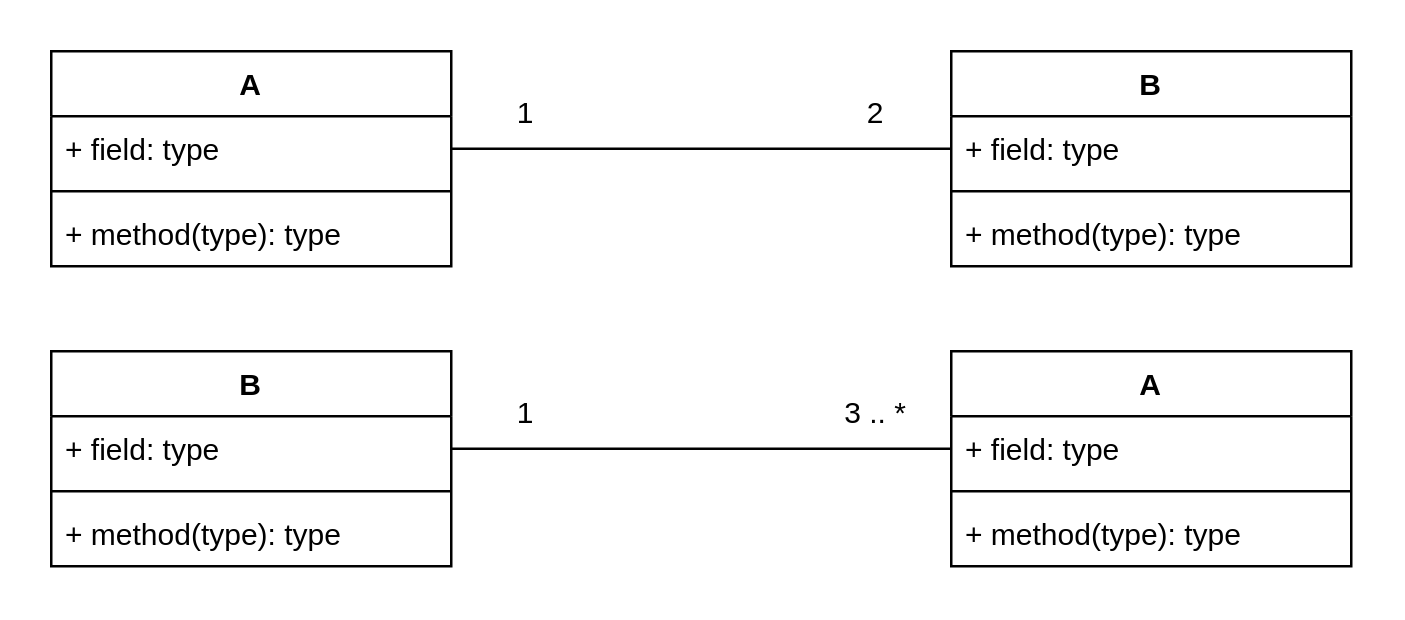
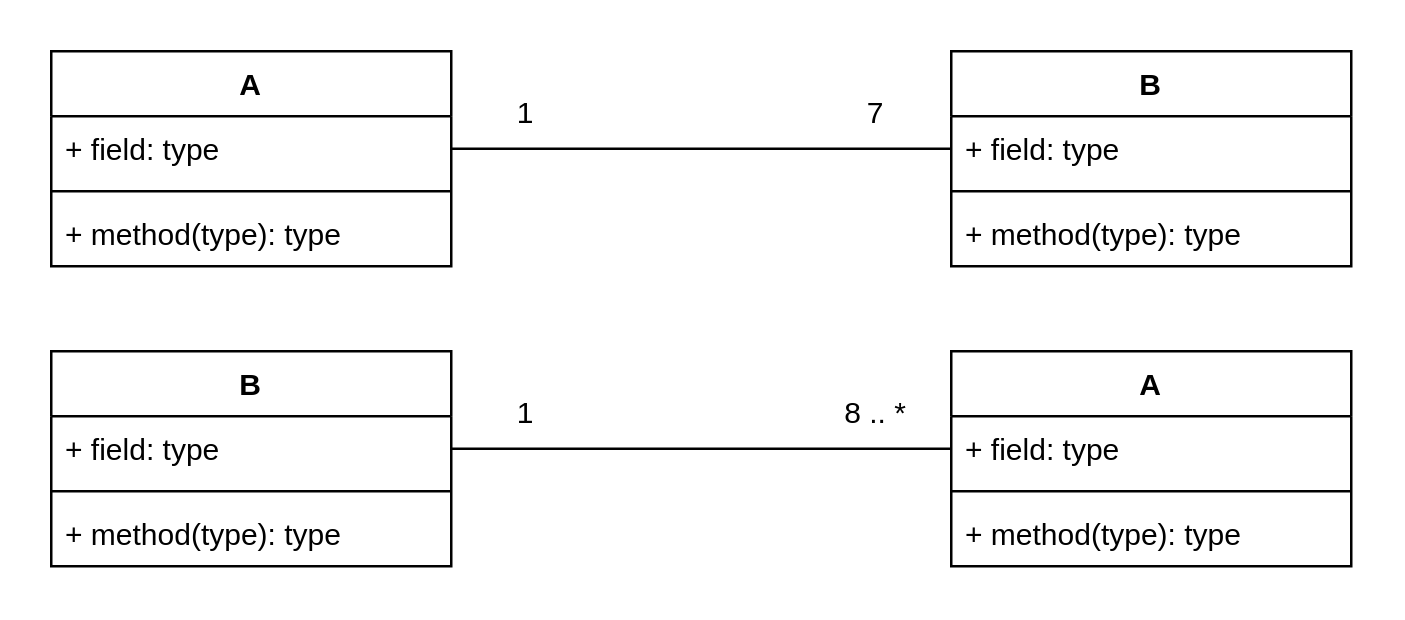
(876, 114) -> (876, 114)
(876, 414) -> (876, 414)
